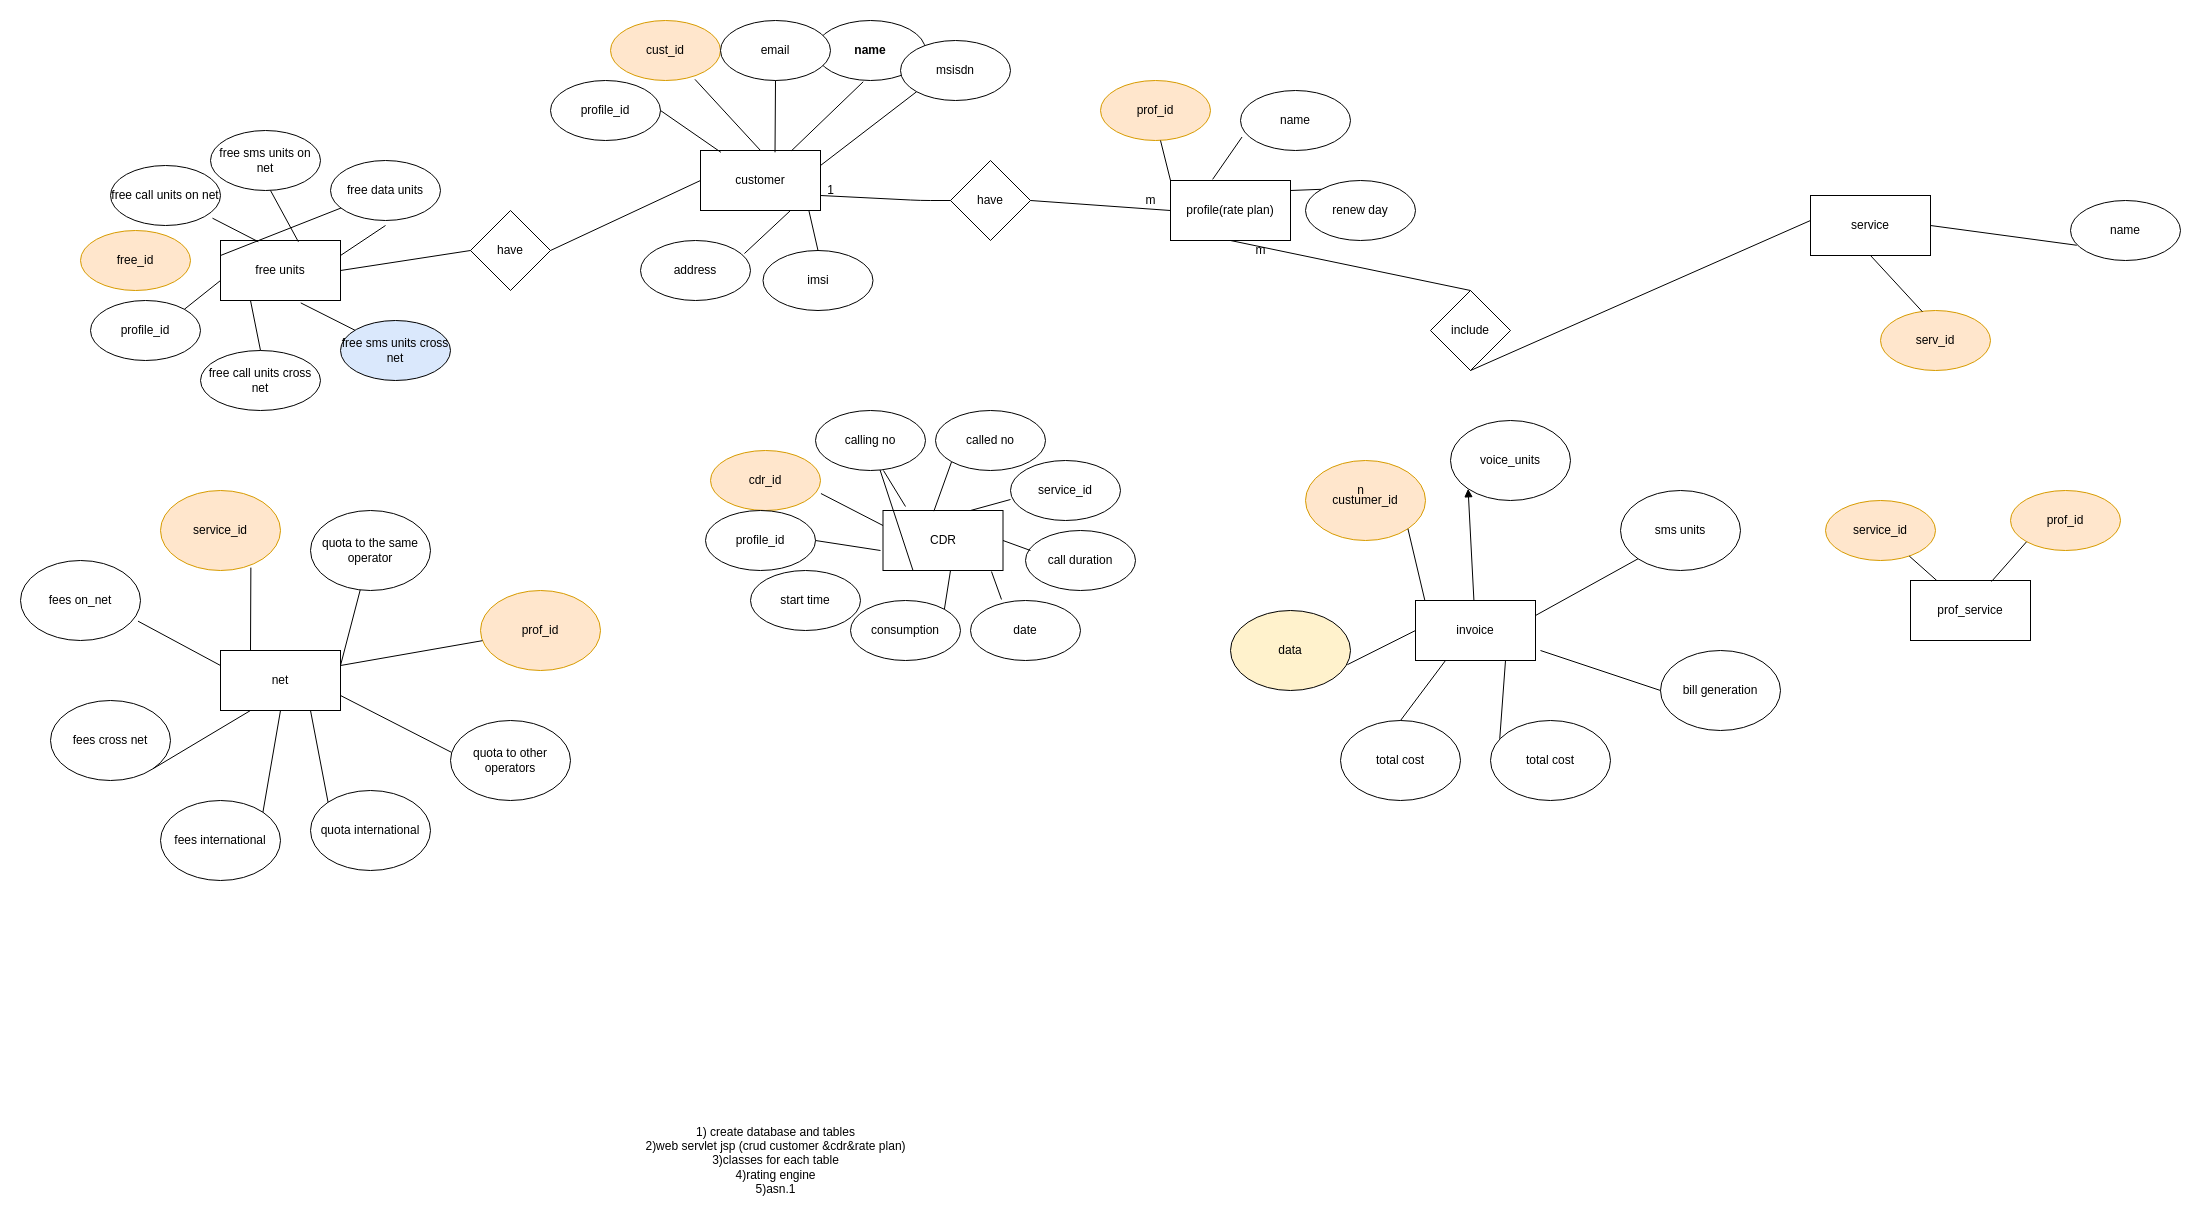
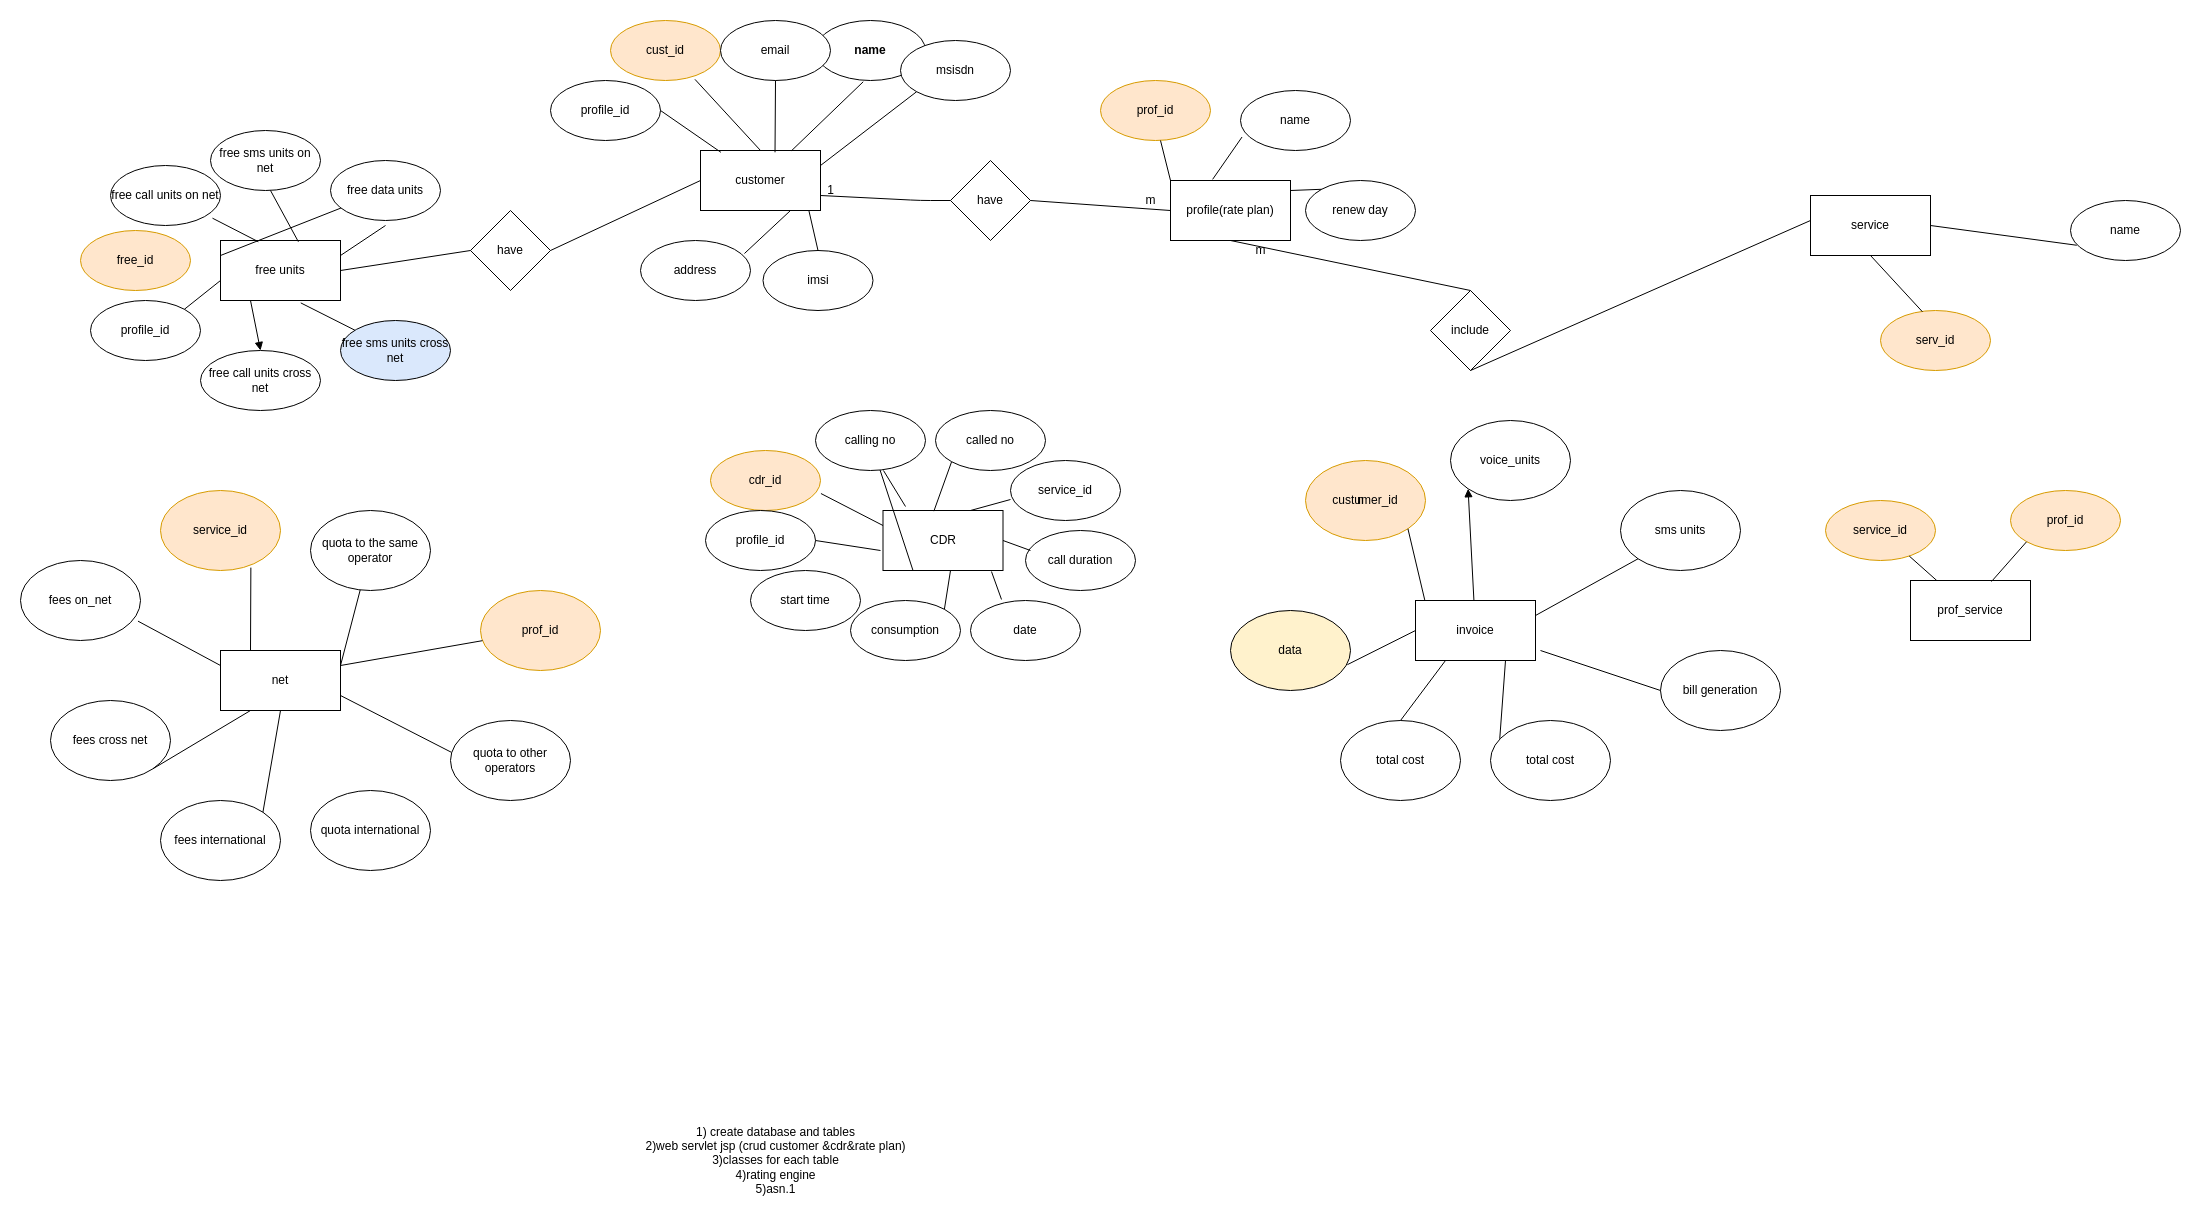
(259, 345) -> (259, 341)
(1361, 491) -> (1361, 501)
(319, 756) -> none
